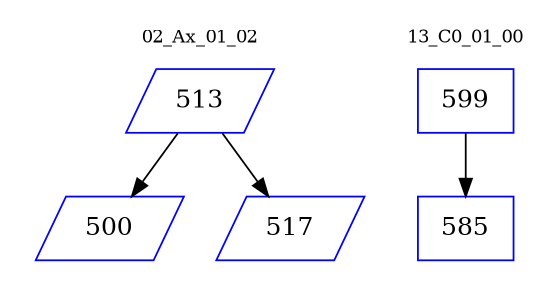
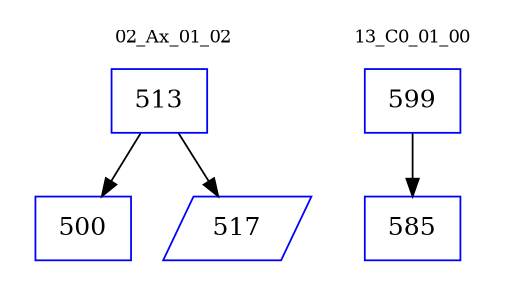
(200, 101) -> (159, 101)
(110, 228) -> (83, 228)
